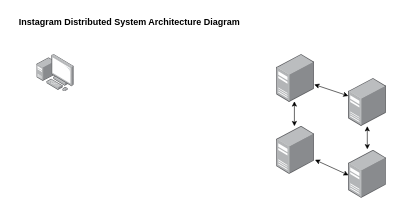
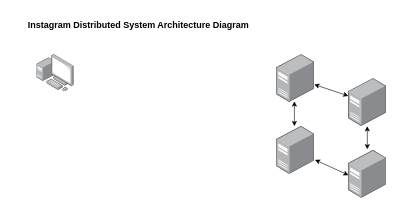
(129, 21) -> (138, 24)
